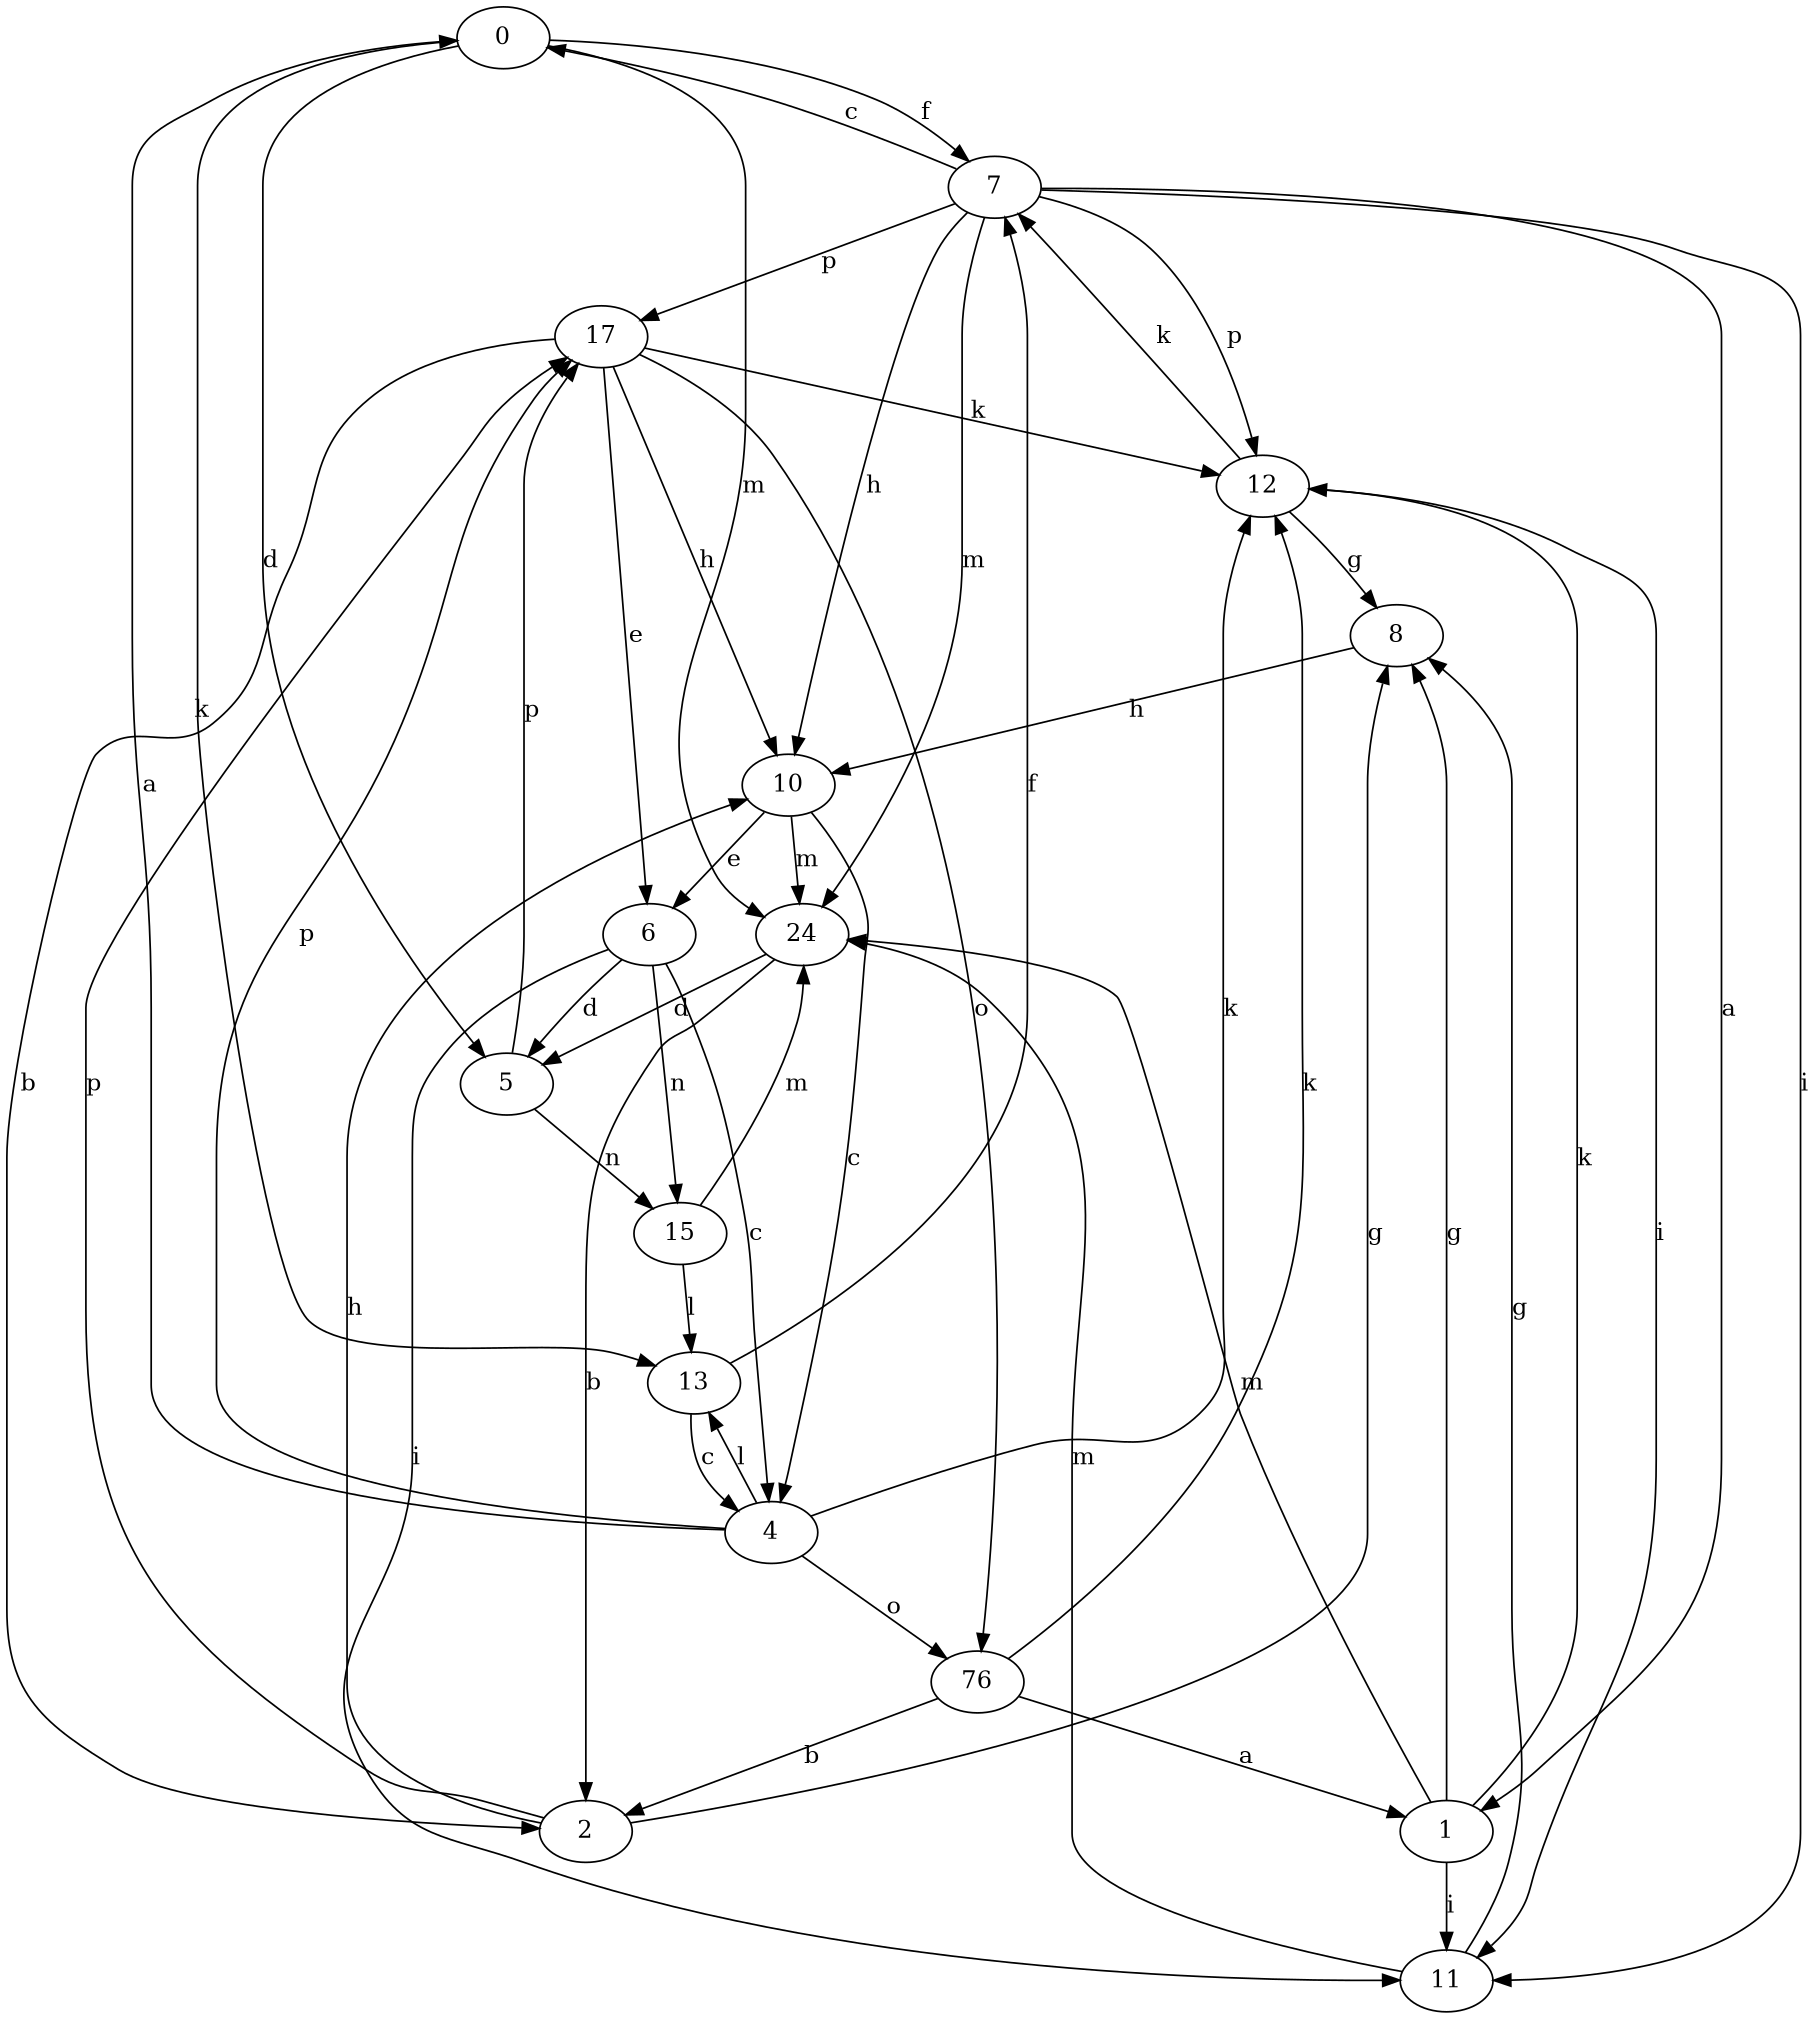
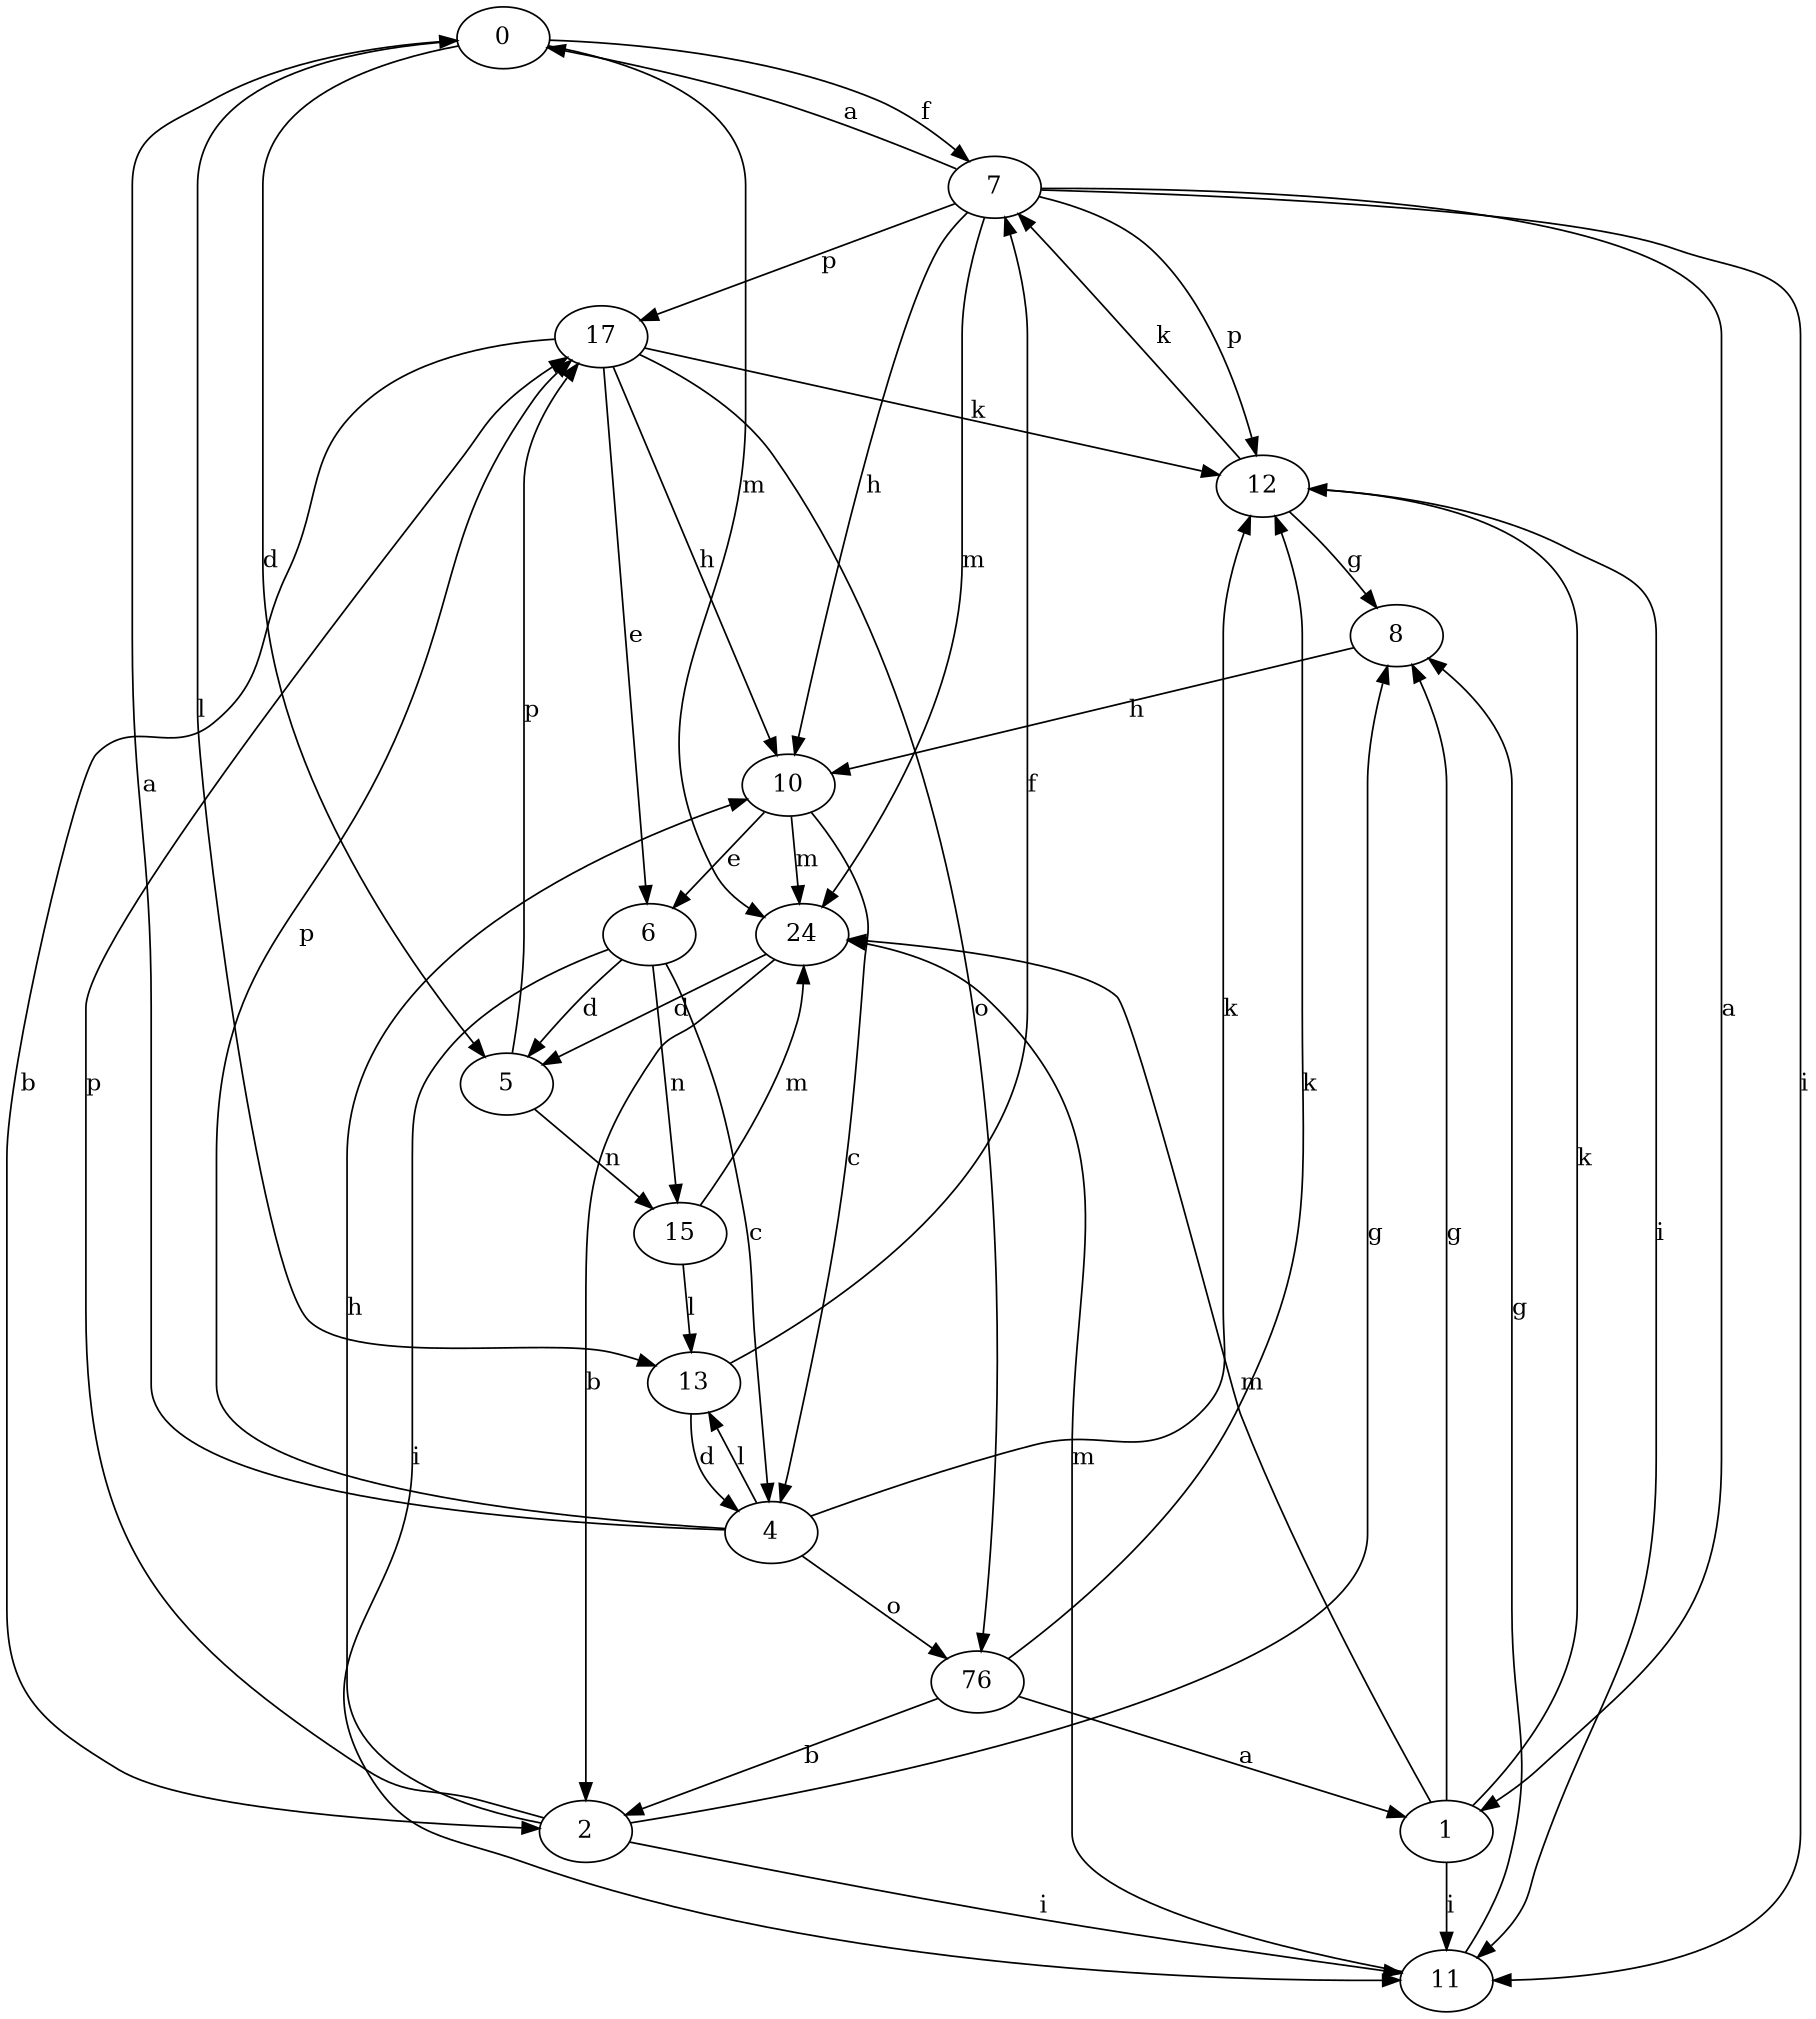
(851, 113) -> (851, 113)
(202, 710) -> (202, 710)
(708, 1458) -> (708, 1458)
none -> (1006, 1913)
